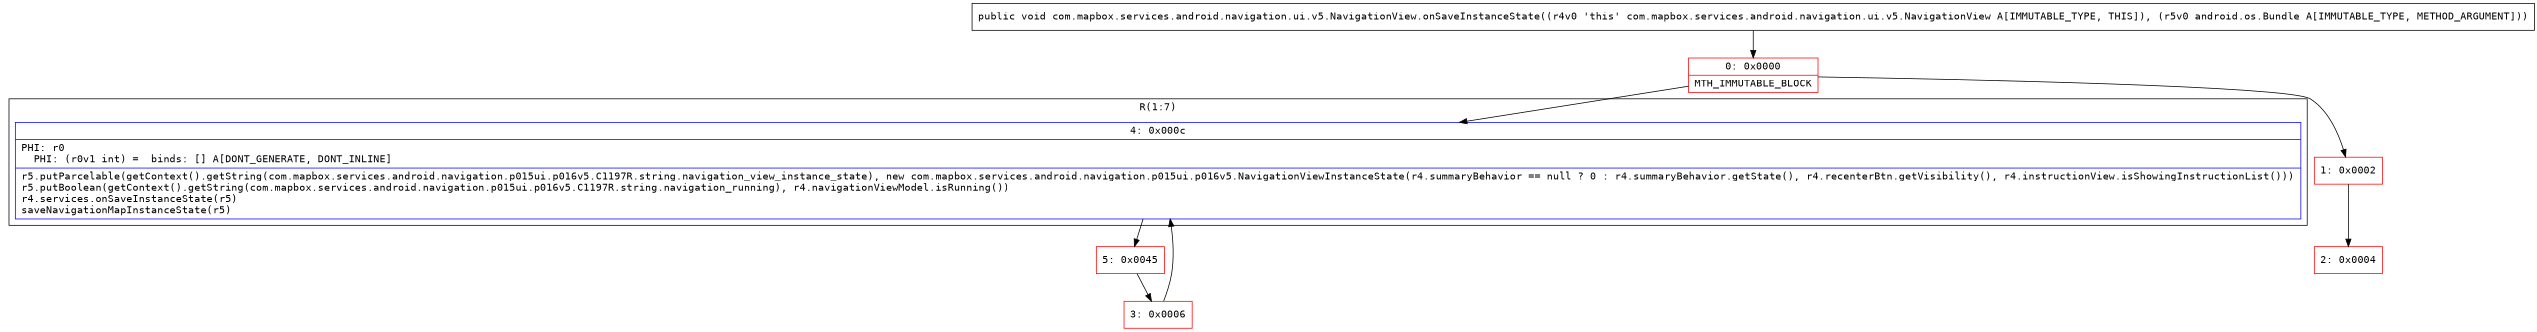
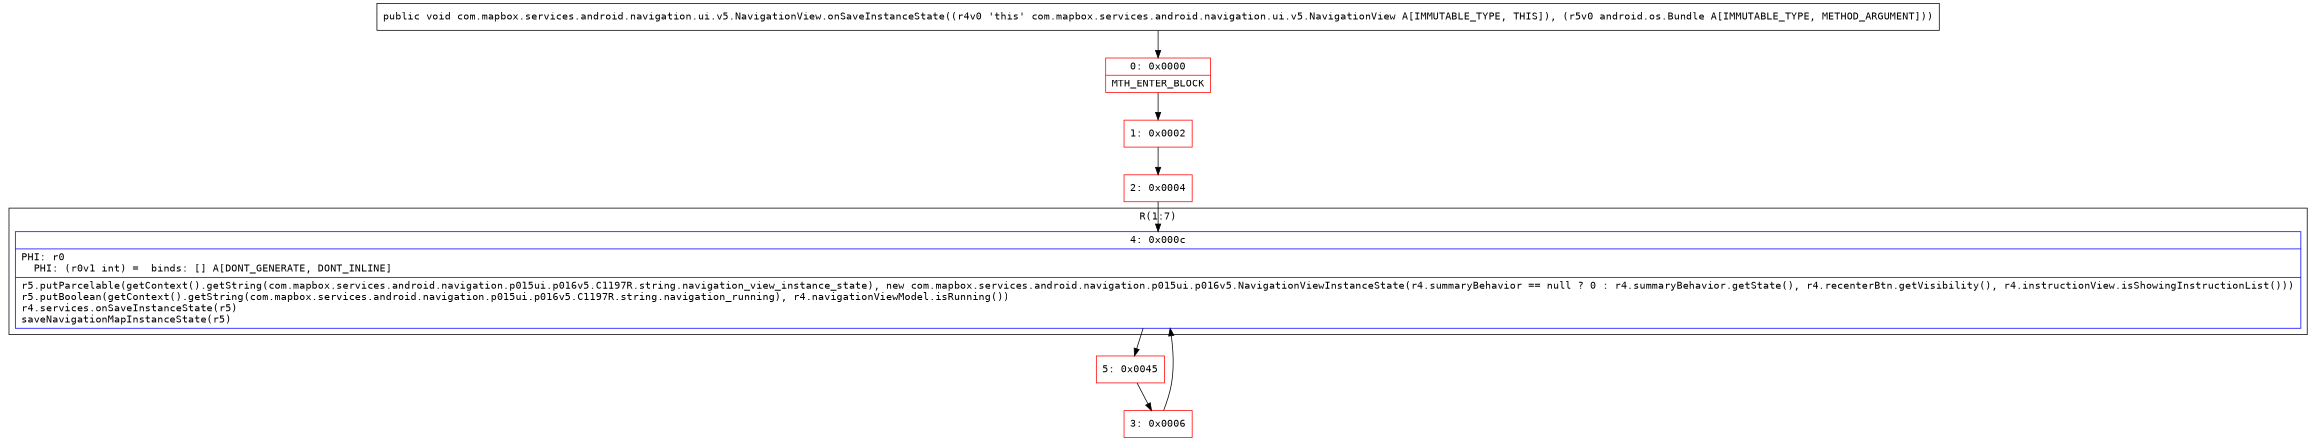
(1753, 83) -> (1158, 83)
(1578, 104) -> (1158, 213)
